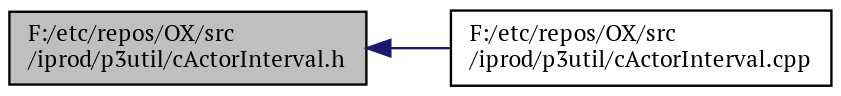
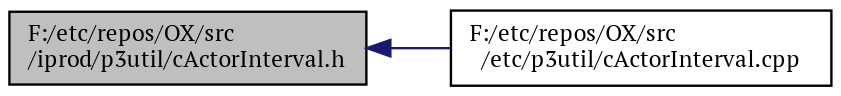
(641, 48) -> (641, 48)
